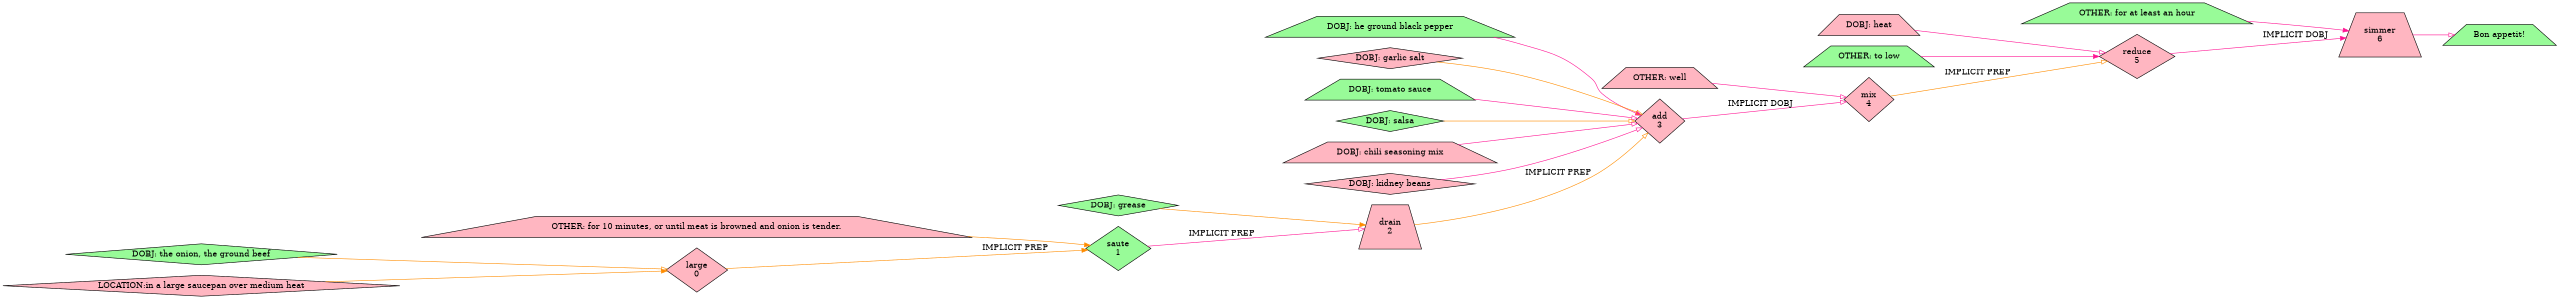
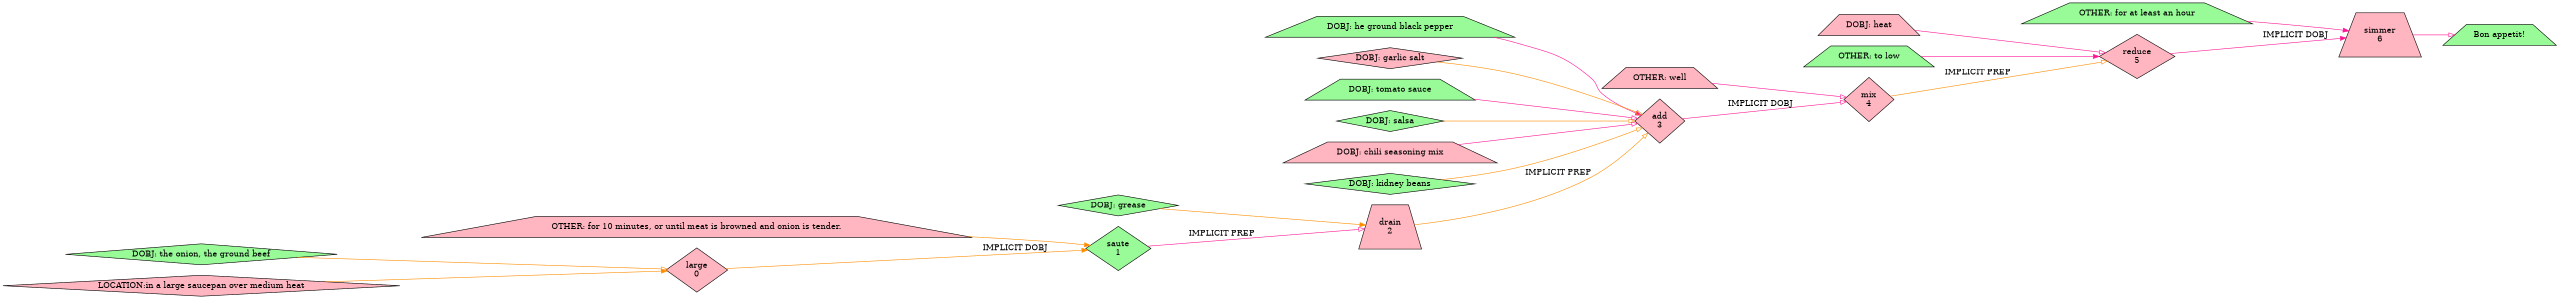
(1541, 162) -> (1541, 162)
(1390, 184) -> (1390, 184)
(1015, 248) -> (1015, 248)
